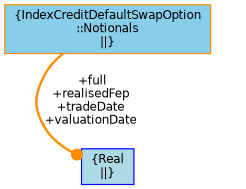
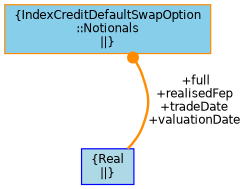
(37, 106) -> (148, 107)
